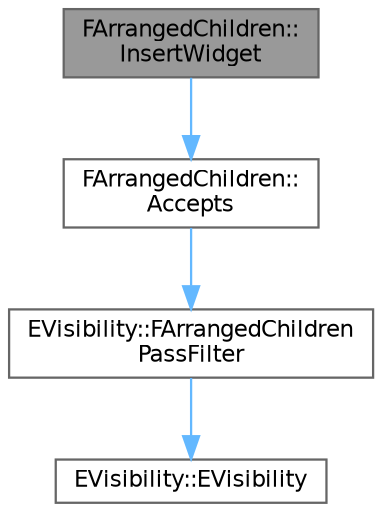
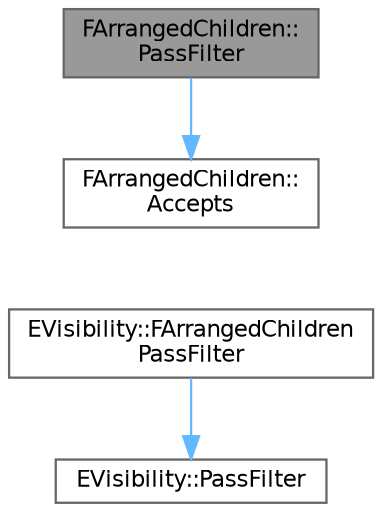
(191, 43) -> (191, 43)
(191, 257) -> none
(191, 481) -> (191, 481)
